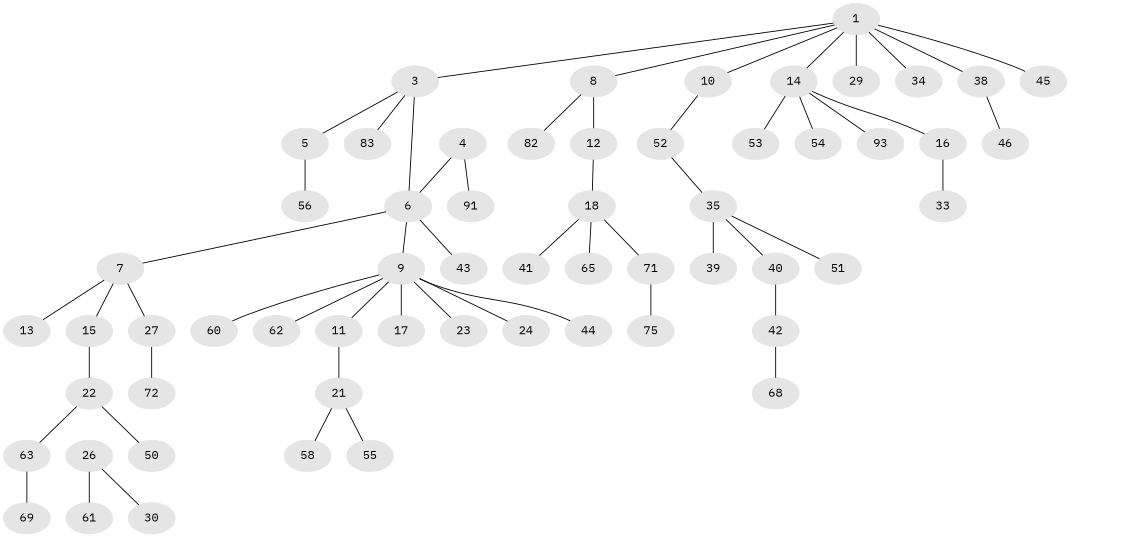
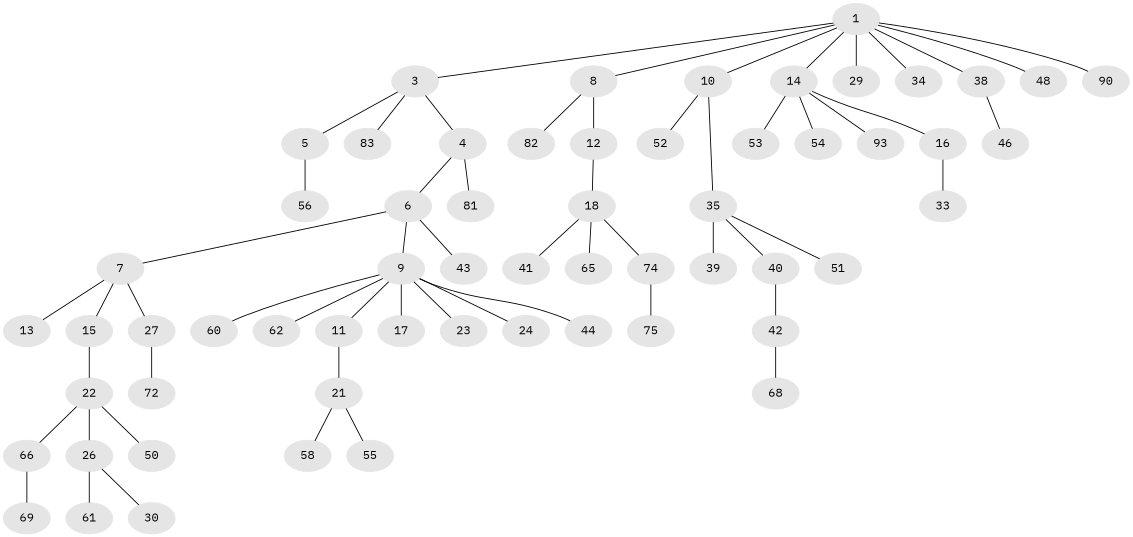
(1043, 81) -> (1043, 81)
none -> (1106, 81)
(412, 144) -> (439, 113)
(687, 175) -> (711, 144)
(471, 206) -> (471, 206)
(651, 269) -> (651, 269)
none -> (89, 425)
(27, 456) -> (27, 456)
